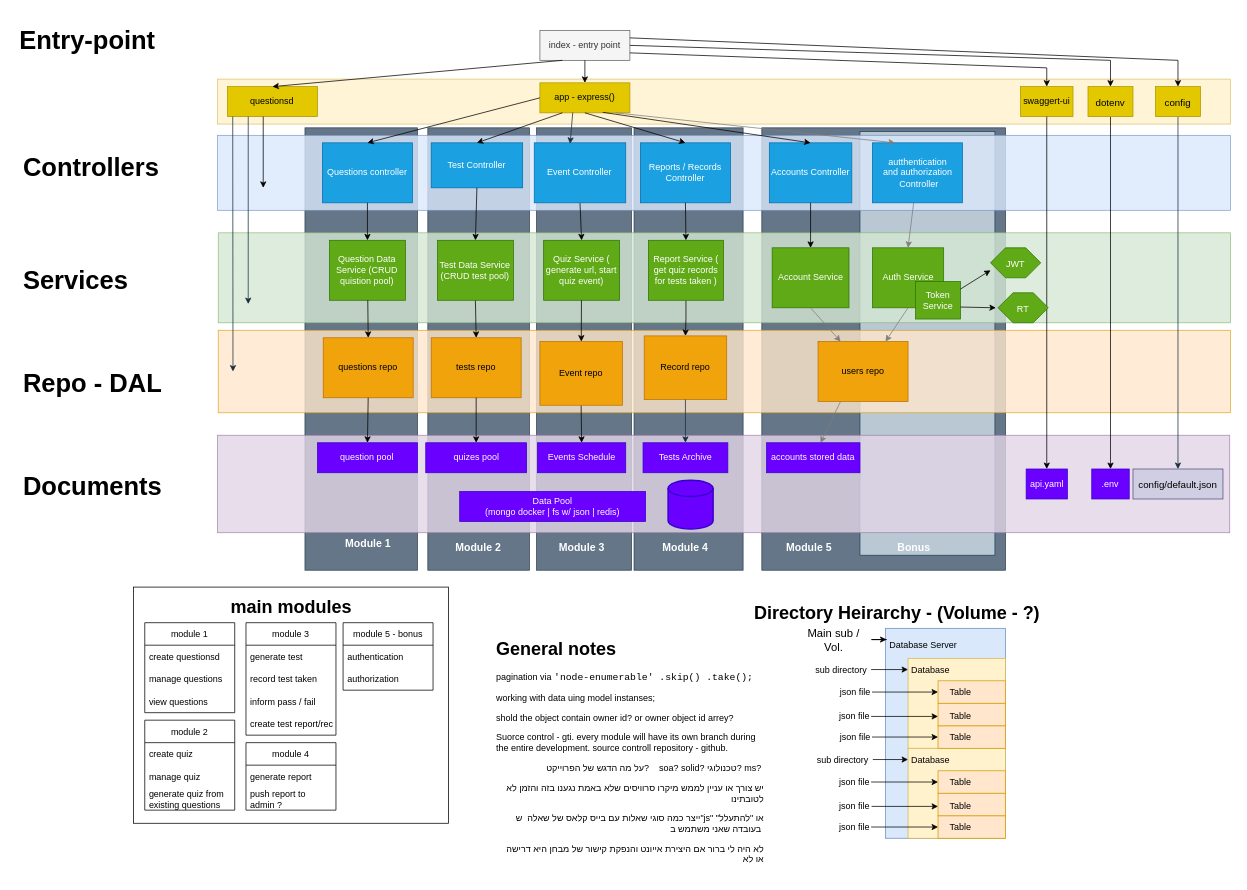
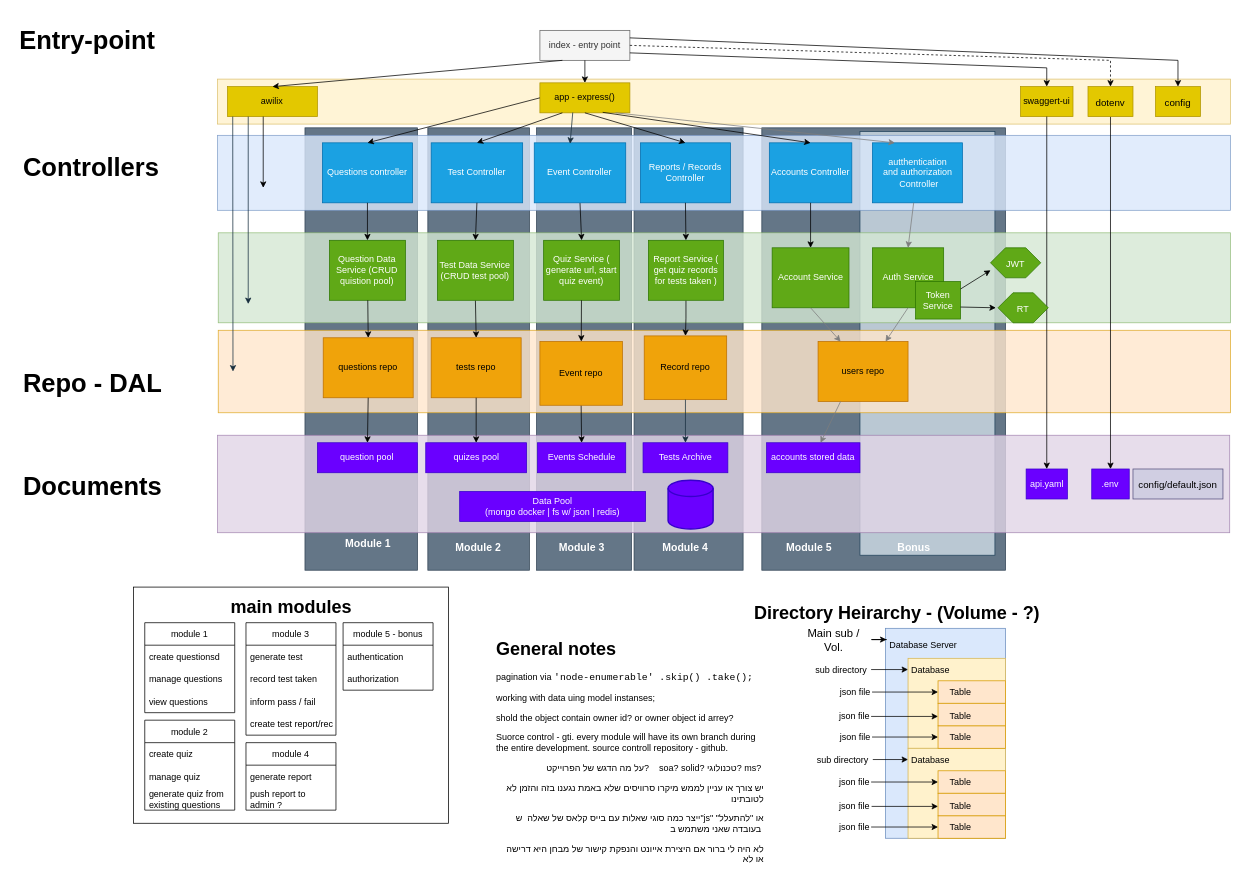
(879, 53) -> (879, 53)
(272, 102) -> (272, 102)
(477, 165) -> (477, 173)
(94, 278) -> none
(1178, 462) -> none
